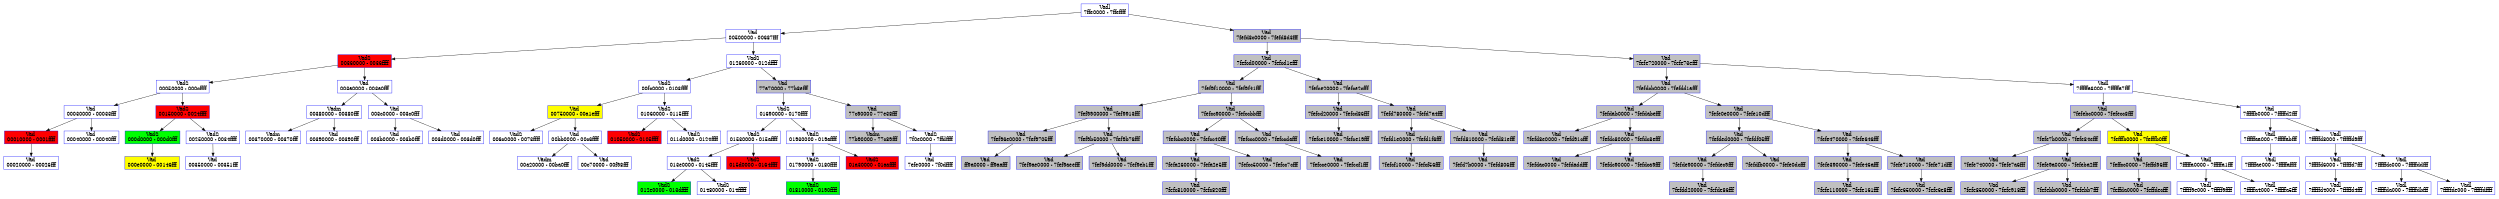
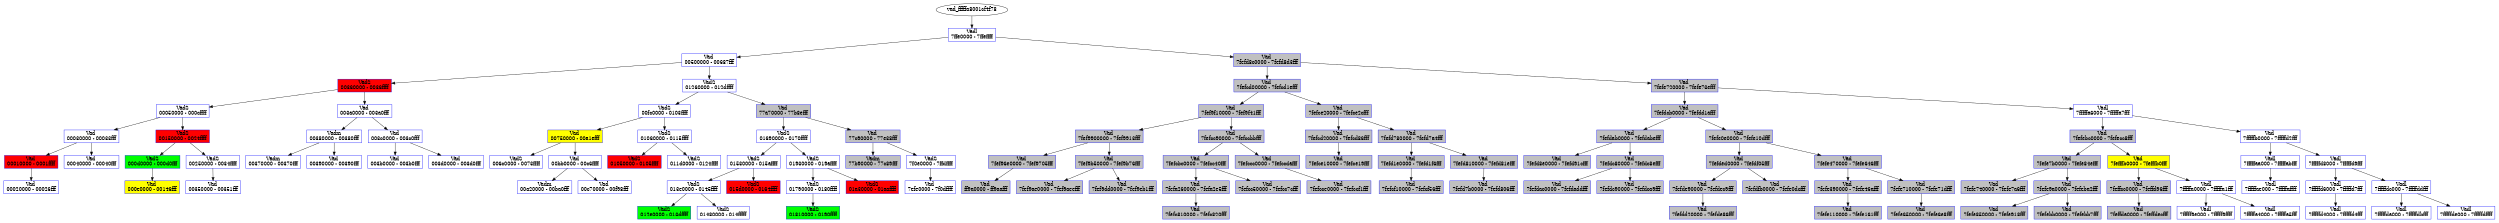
none -> (972, 10)
